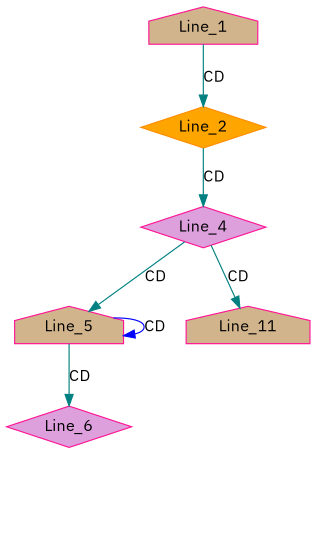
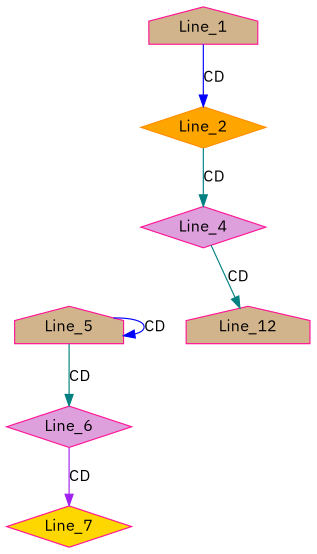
(203, 70) -> (203, 70)
(142, 273) -> none
(248, 327) -> (248, 327)
none -> (69, 527)
